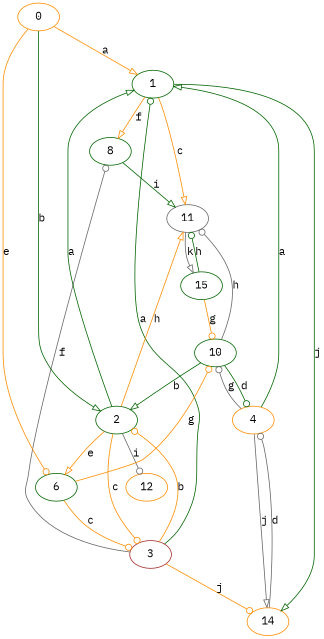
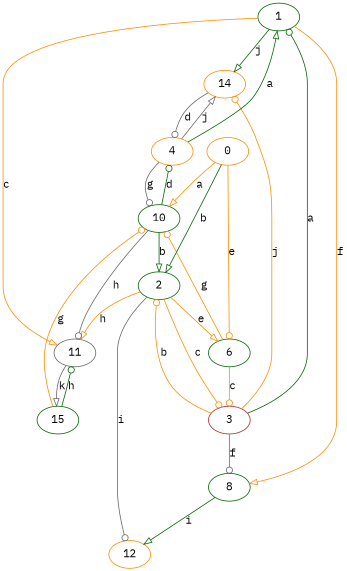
(92, 49) -> (194, 181)
(146, 182) -> (183, 519)
(68, 238) -> none
